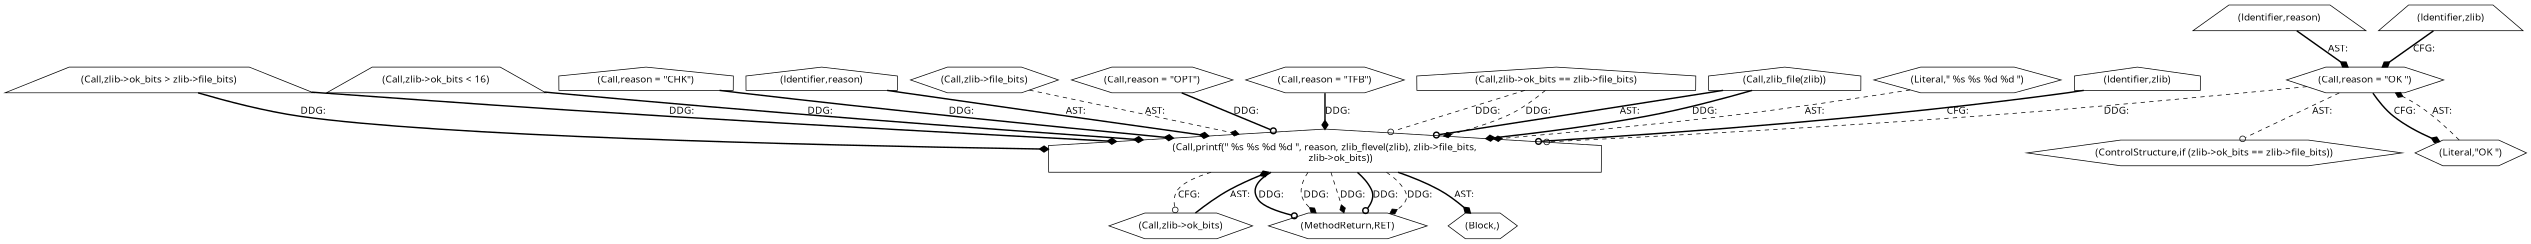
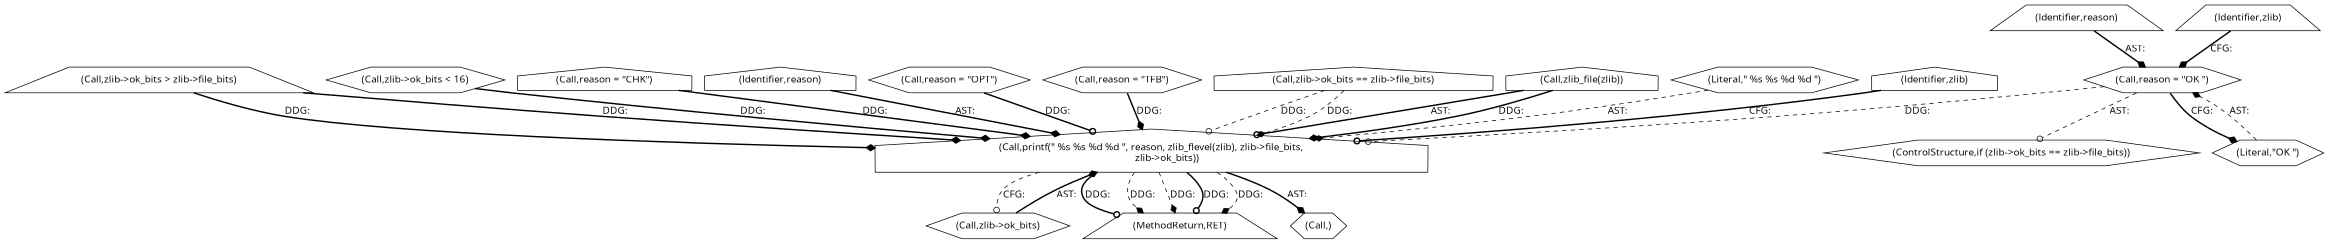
(436, 80) -> (415, 80)
(984, 80) -> none
(1348, 226) -> (1180, 226)
(1483, 226) -> (1319, 226)
